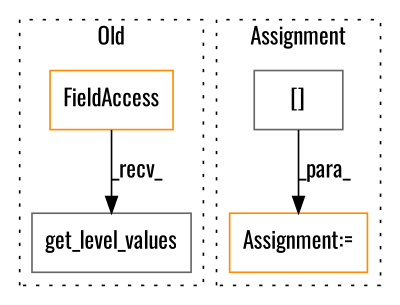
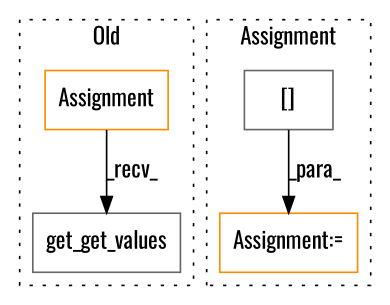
(112, 100) -> (107, 100)
(112, 243) -> (107, 243)
